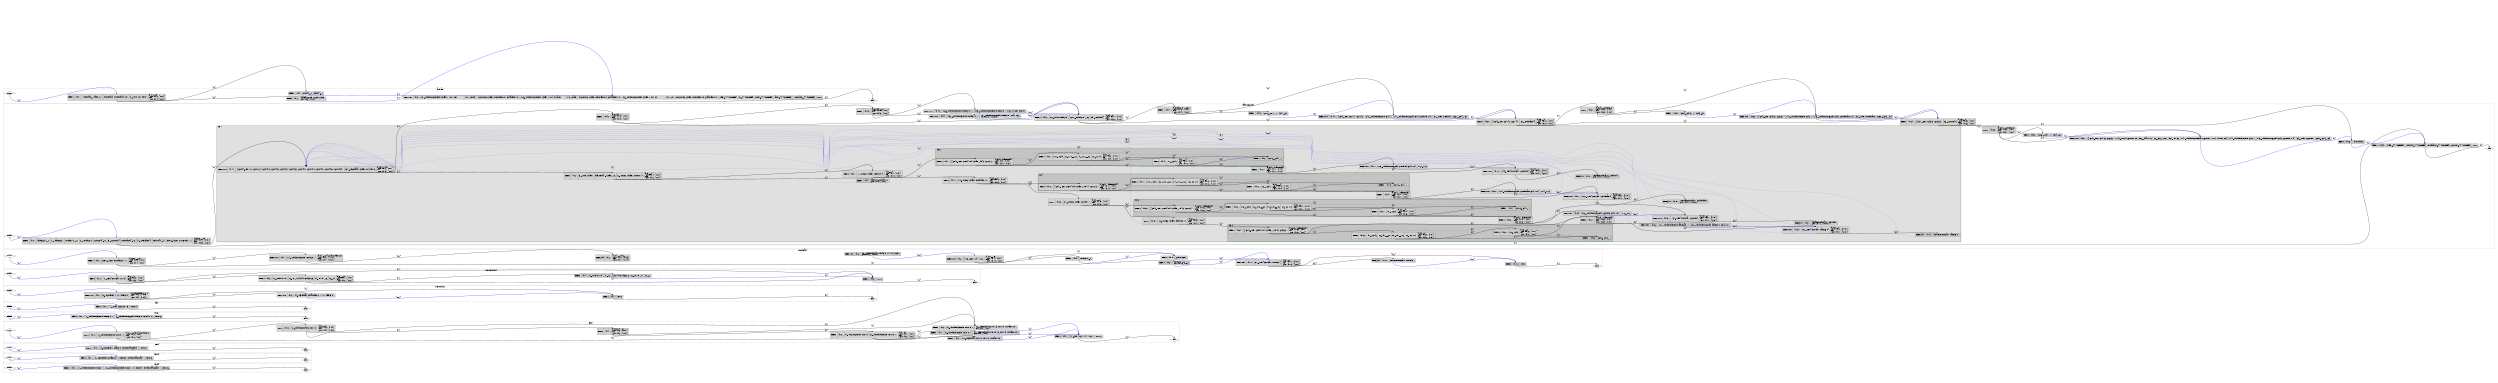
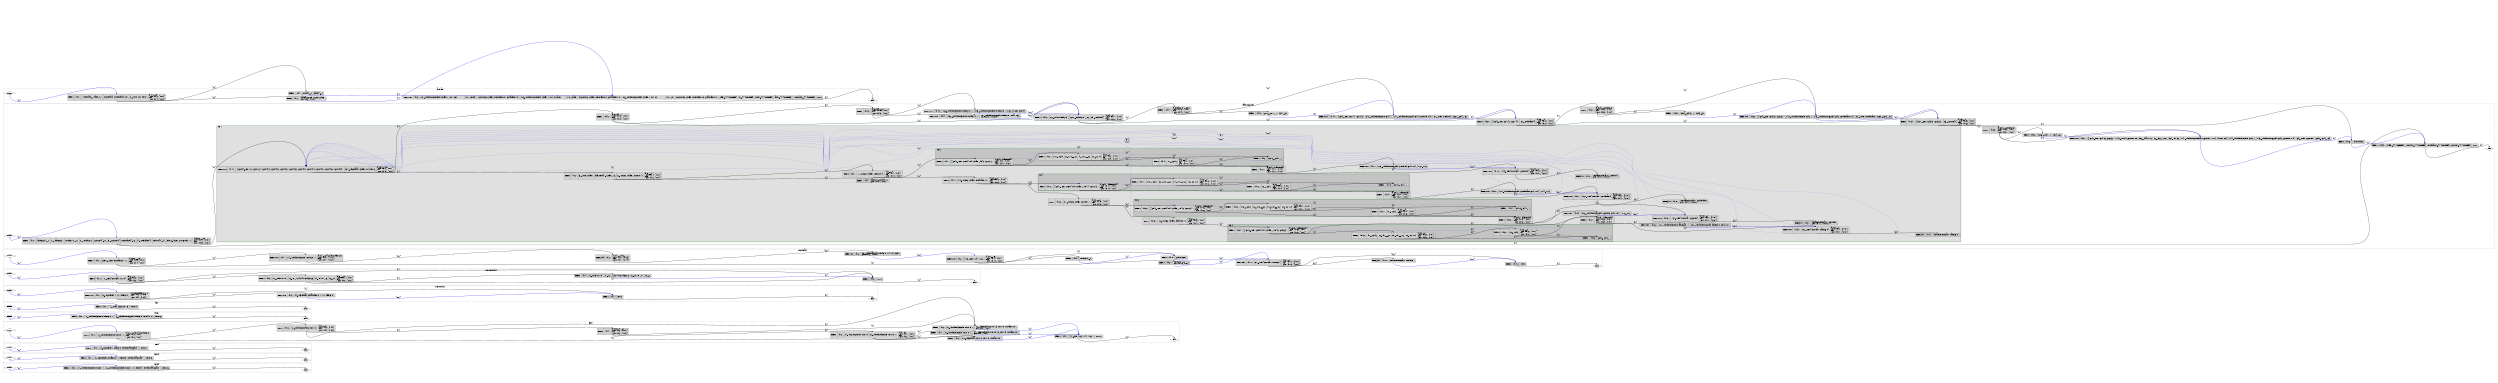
none -> (742, 257)
